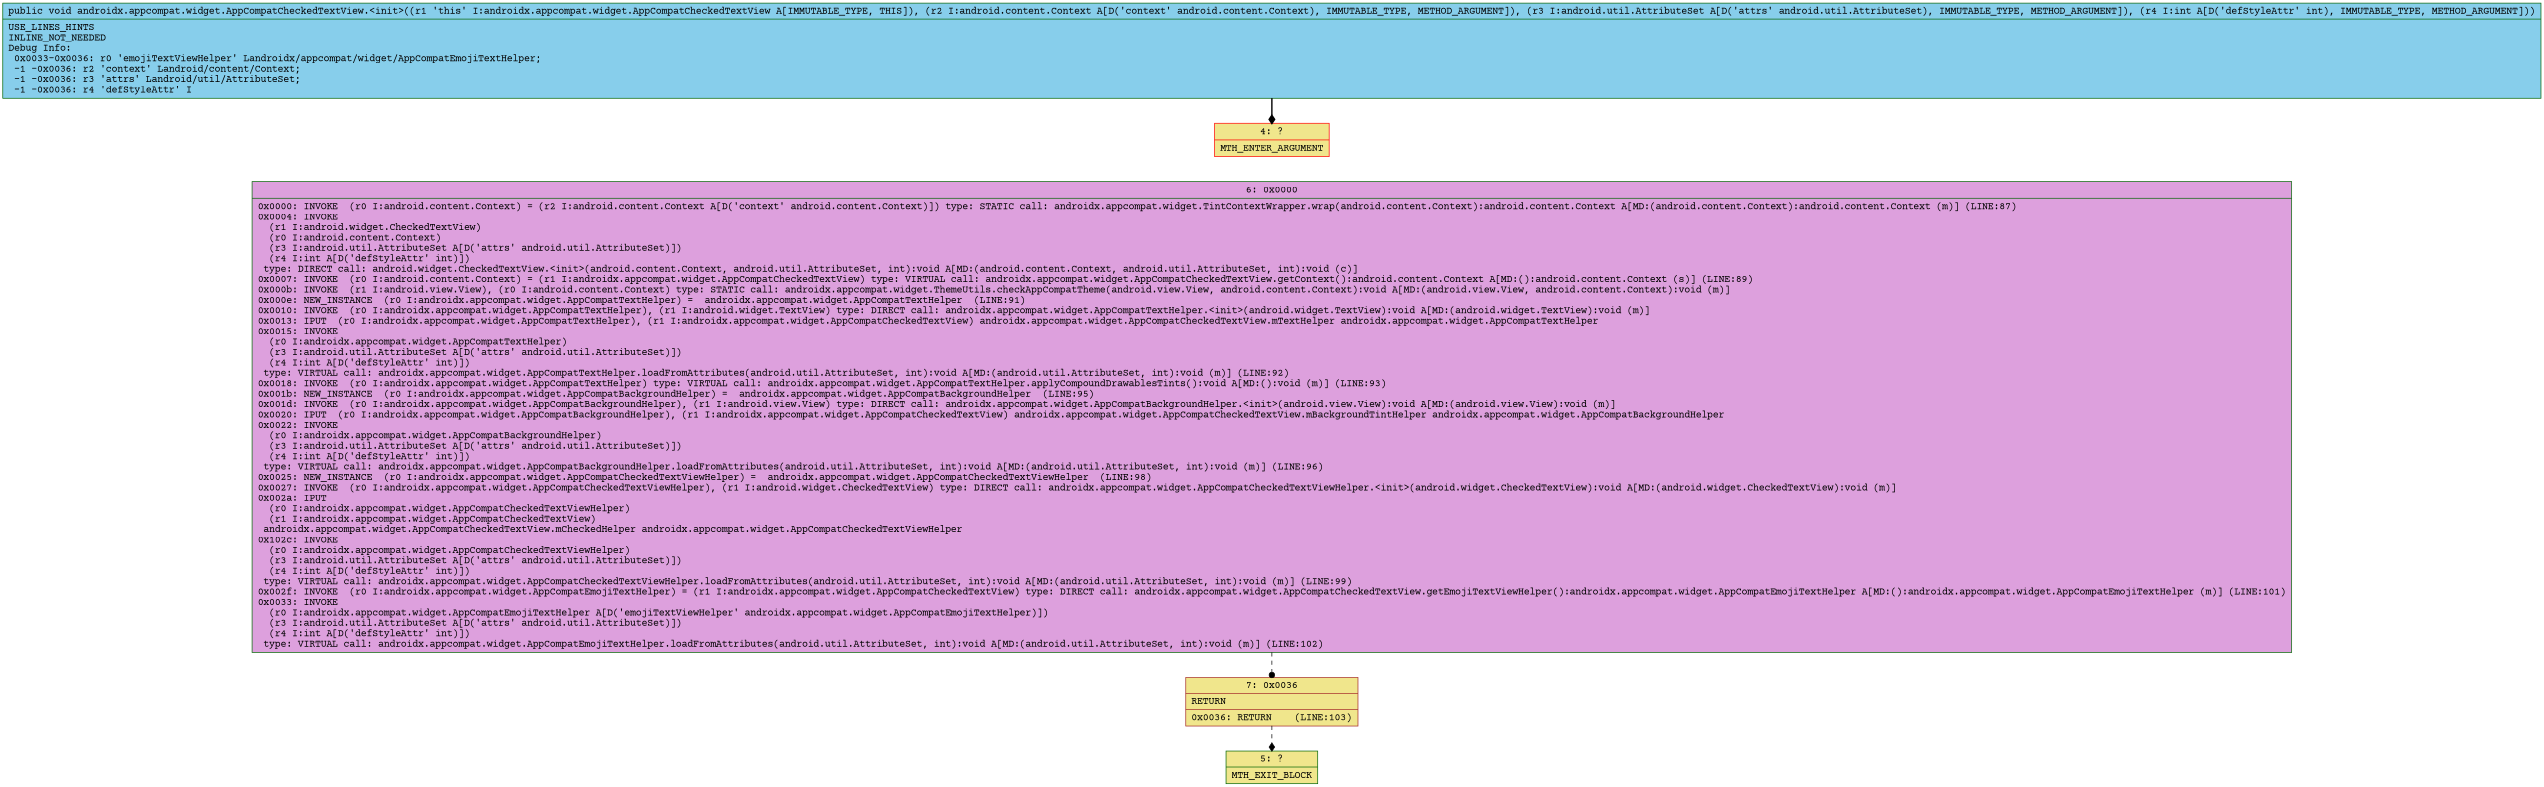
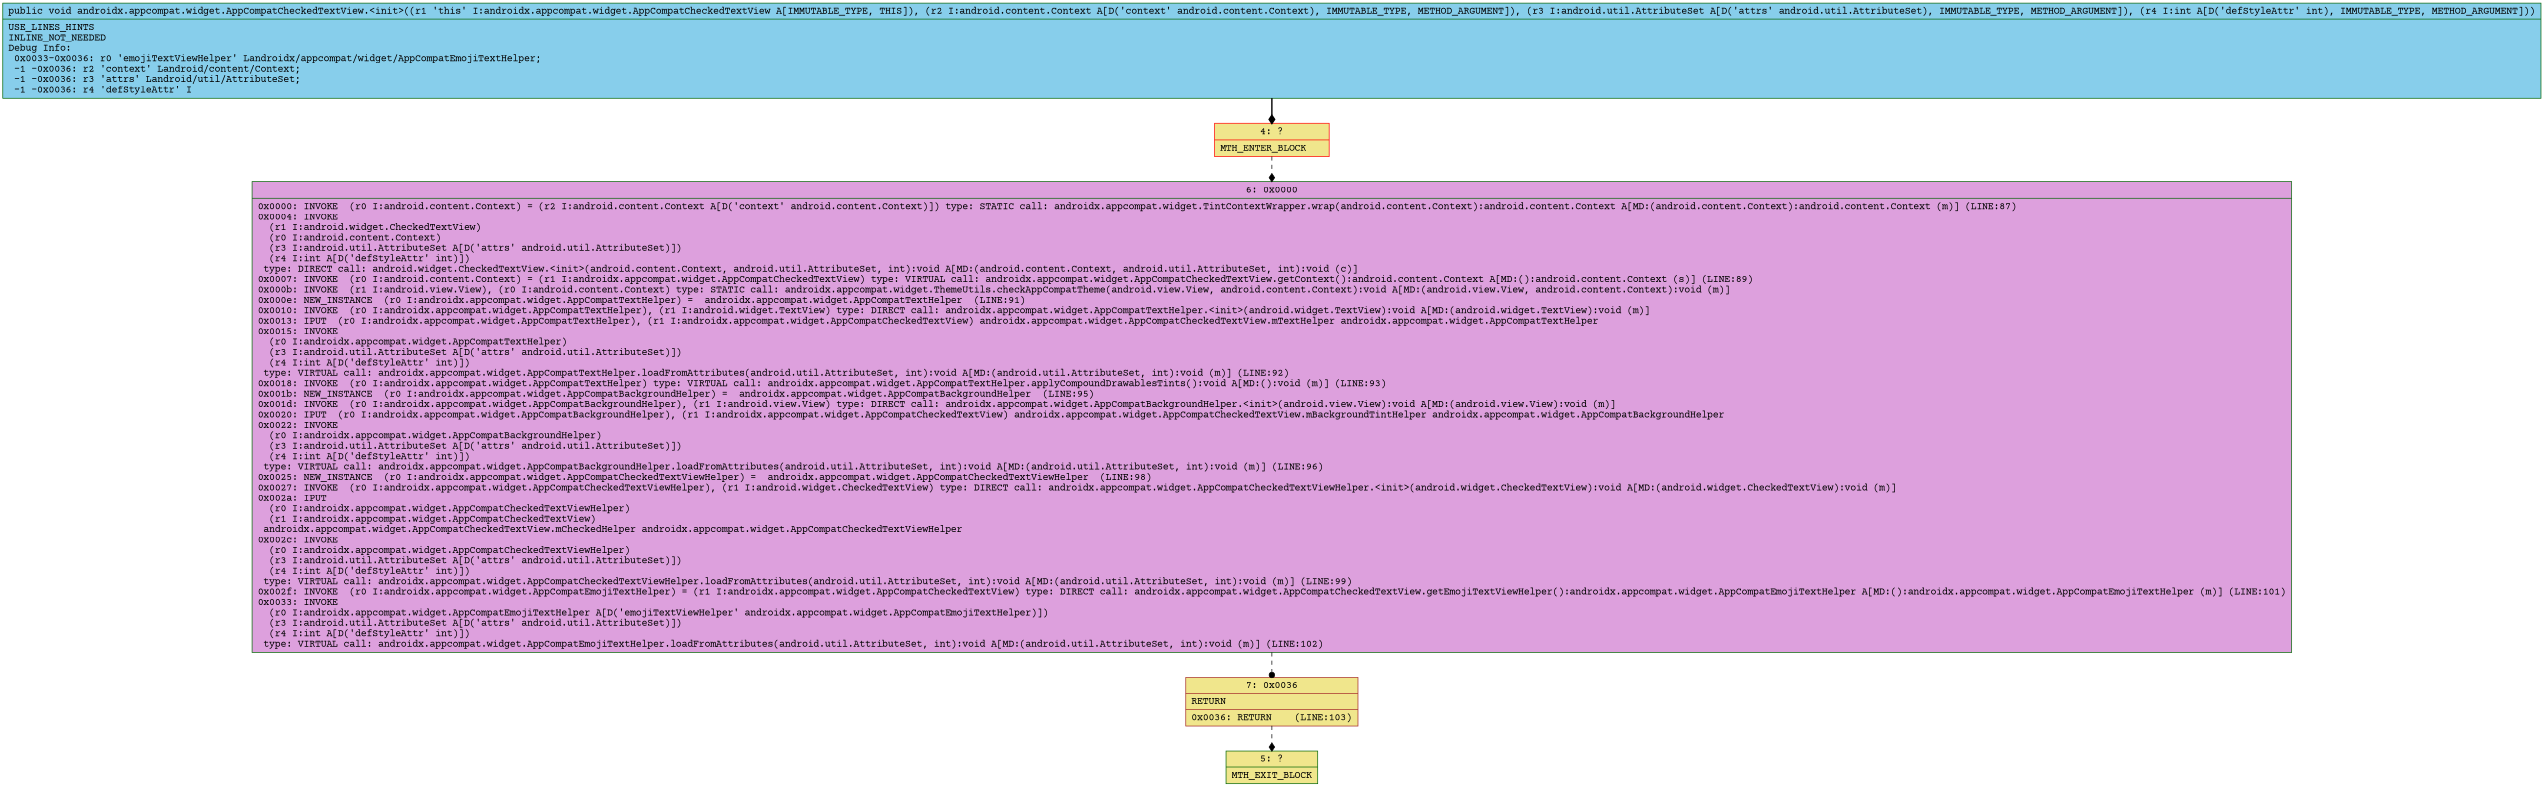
(1272, 148) -> (1263, 148)
none -> (1272, 165)
(304, 540) -> (304, 540)
